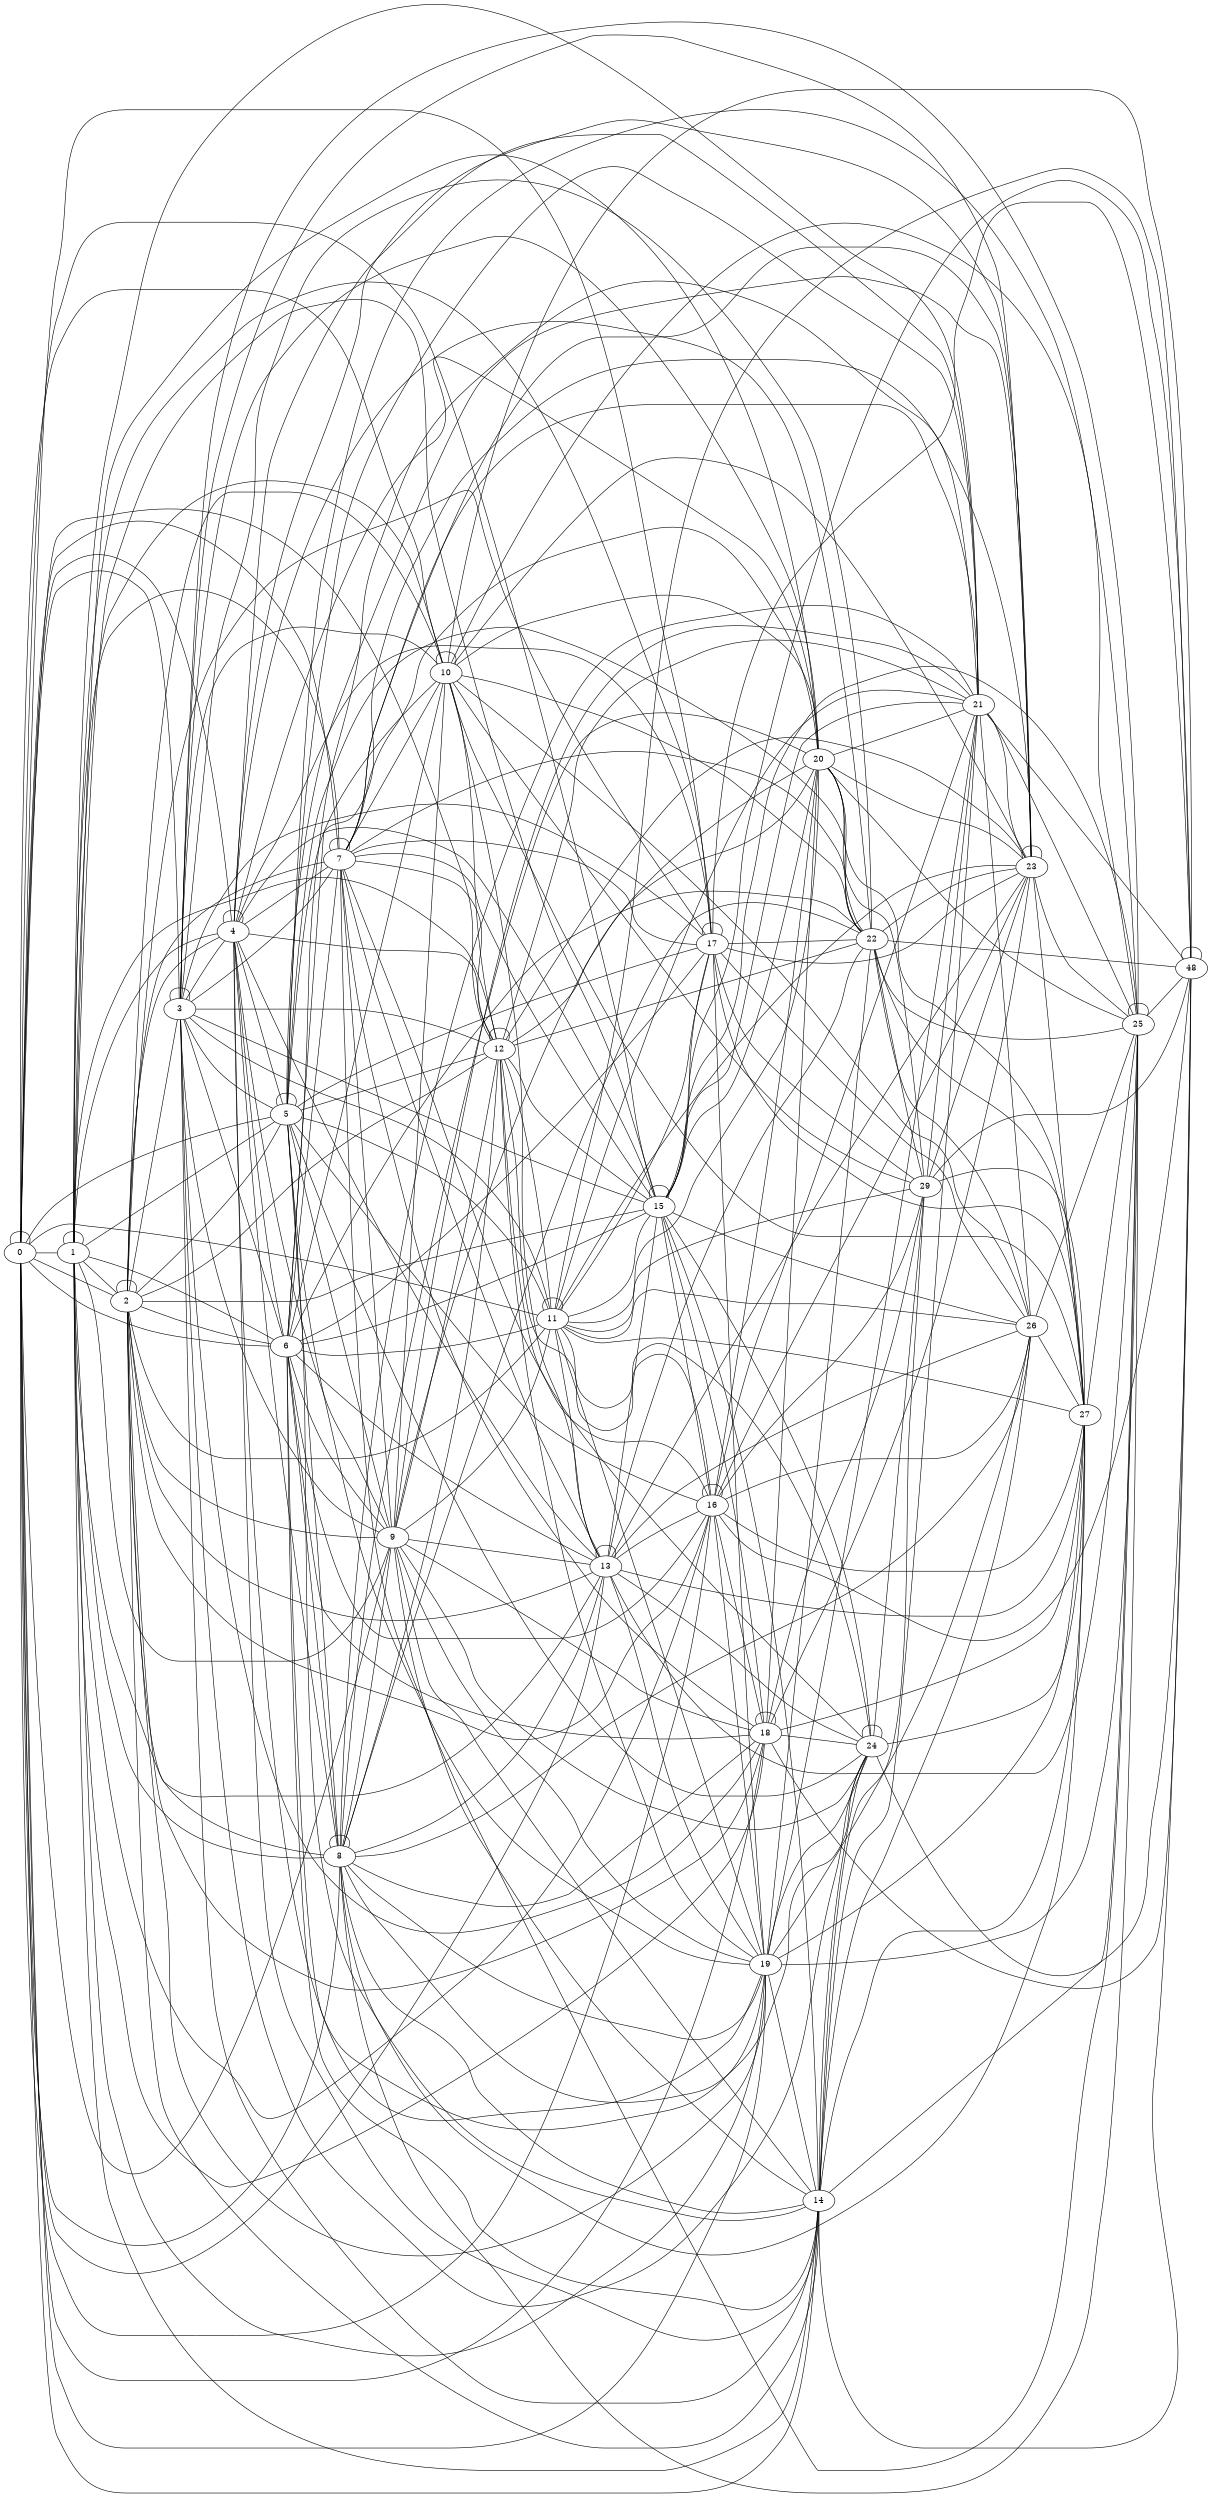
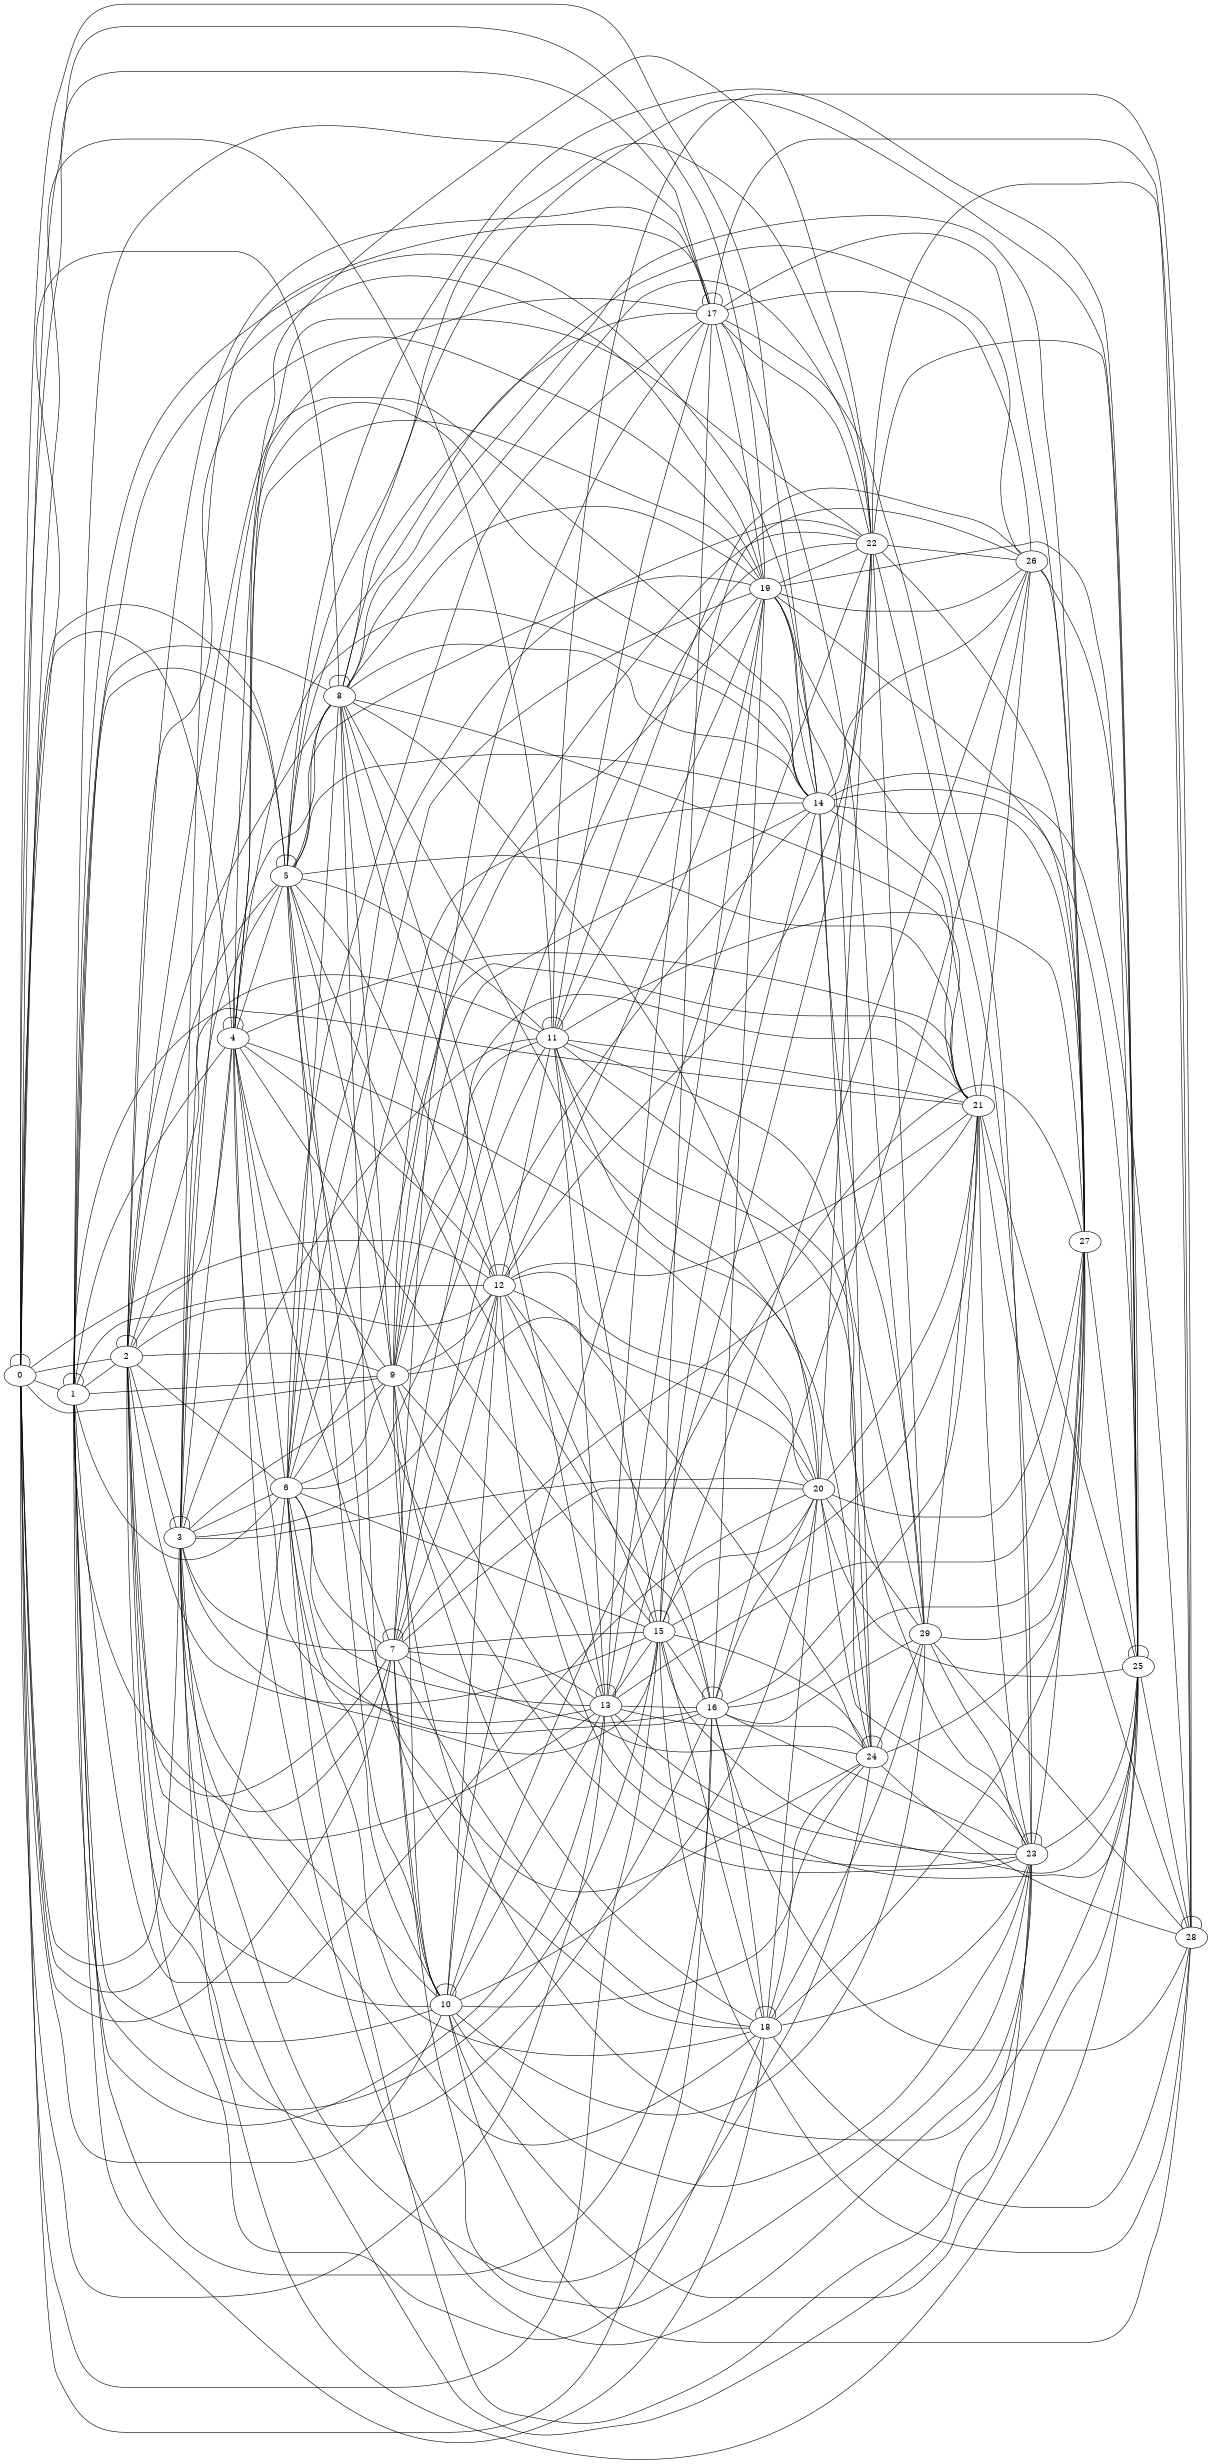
(1192, 968) -> (1192, 1938)
(779, 971) -> (722, 1971)
(365, 1182) -> (494, 861)
(74, 2355) -> none
